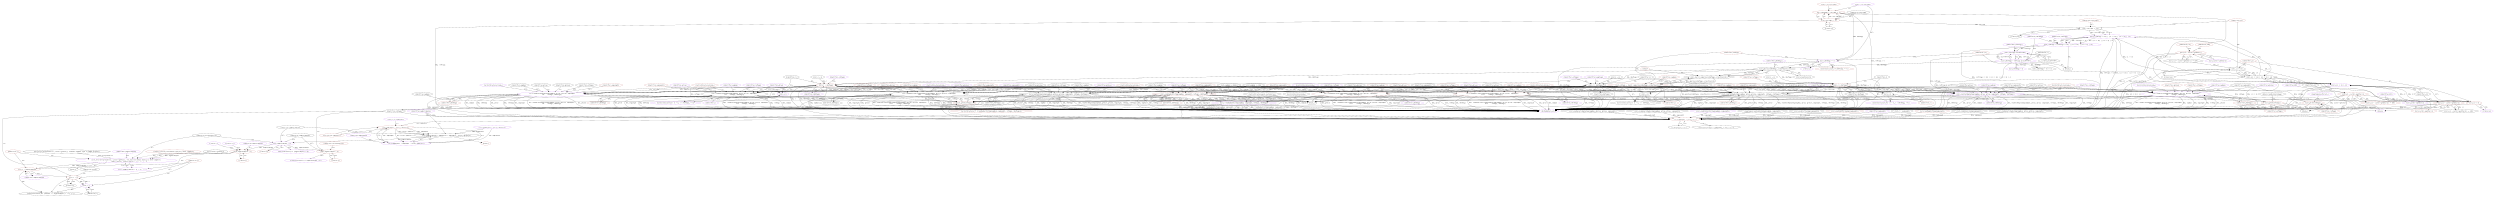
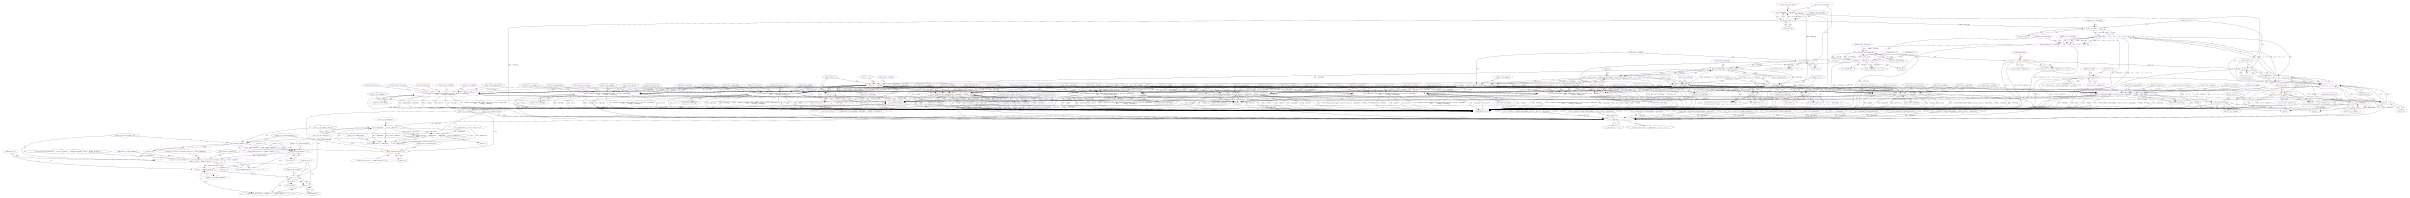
(2211, 65) -> (2137, 65)
(2272, 94) -> (2232, 94)
